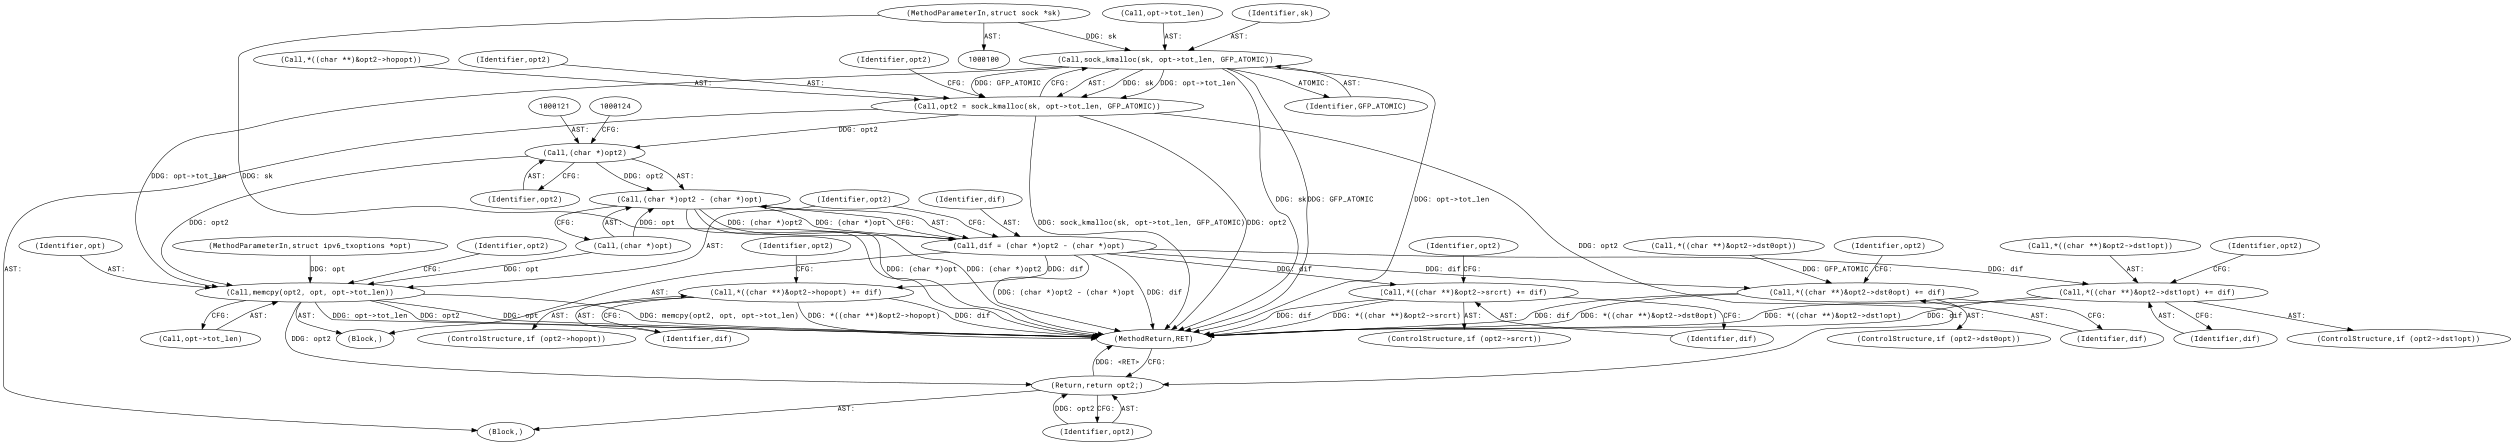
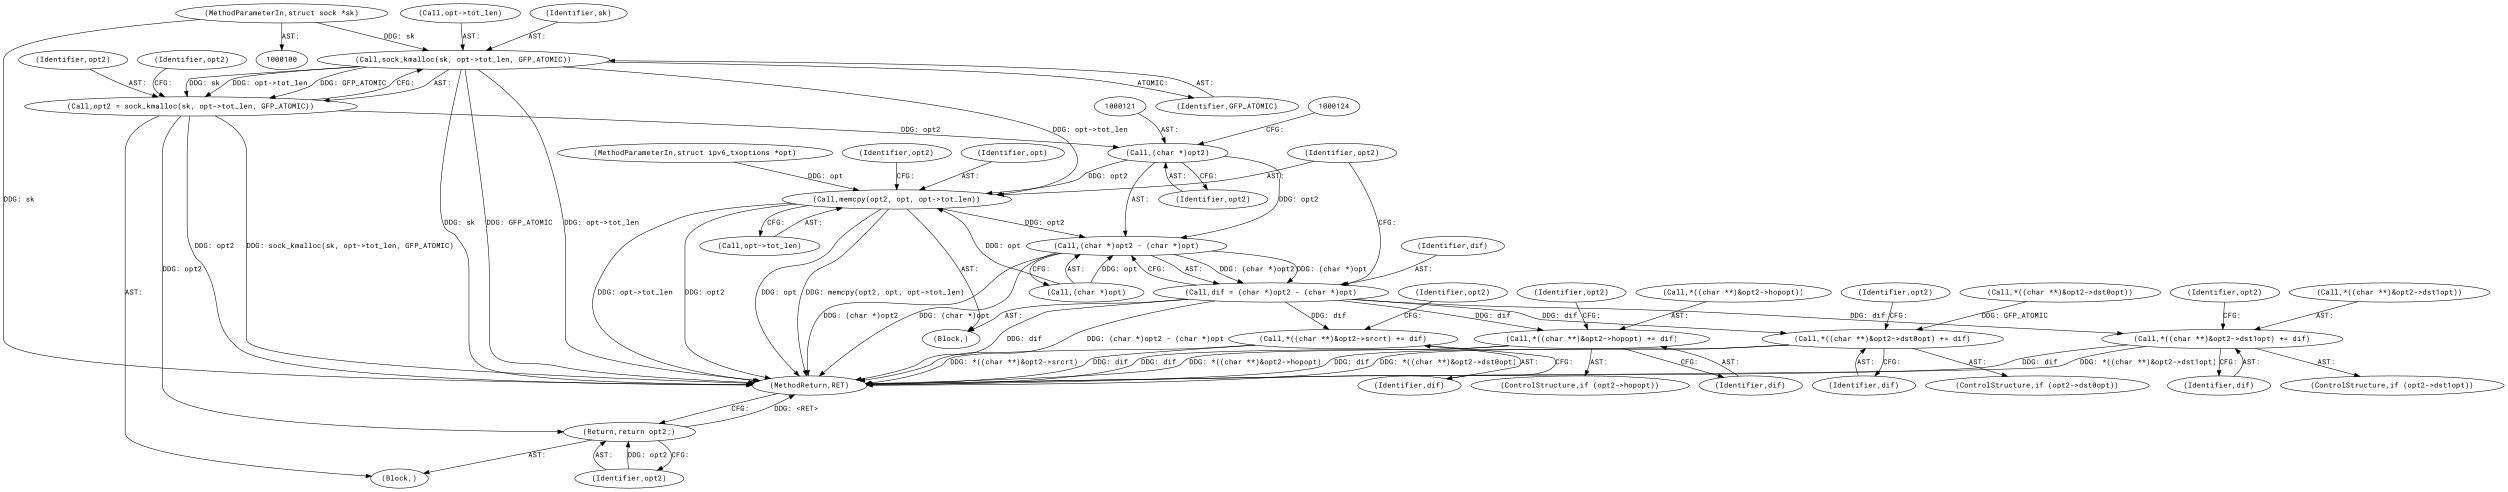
(692, 86) -> (1665, 315)
(1465, 339) -> none
(632, 377) -> (1009, 222)
